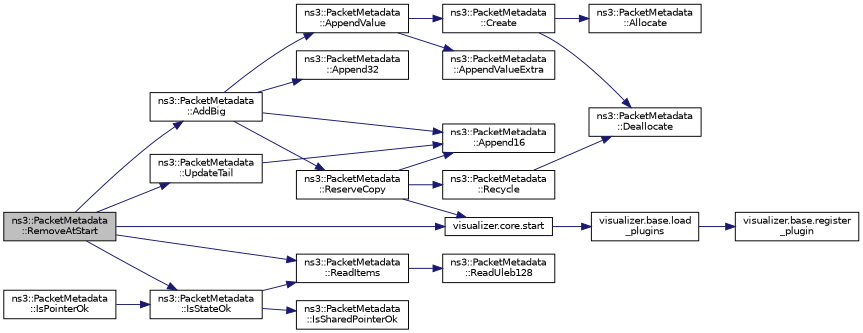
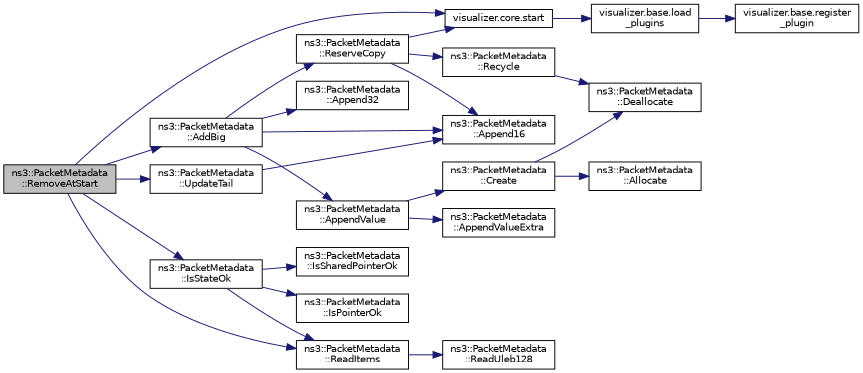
(128, 304) -> (275, 290)
